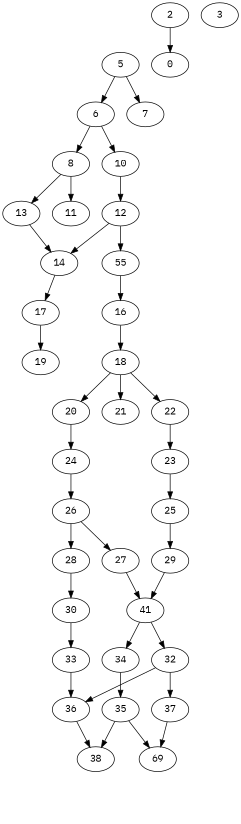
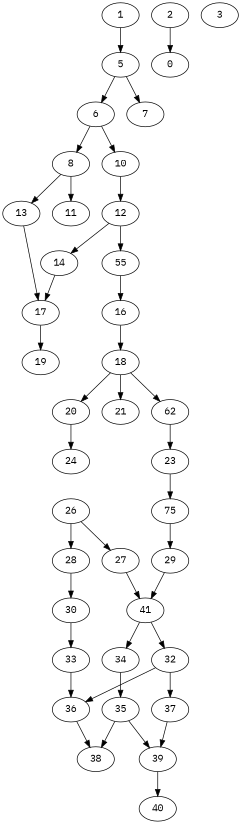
none -> (121, 15)
(38, 236) -> (30, 260)
(170, 412) -> (170, 412)
(71, 483) -> none
(170, 511) -> (170, 511)
(158, 759) -> (158, 759)
none -> (158, 809)
